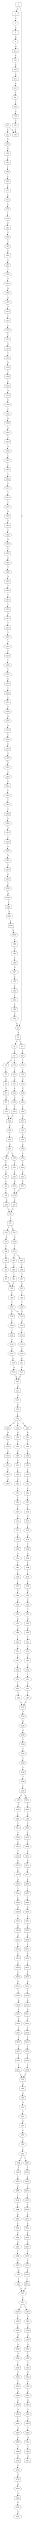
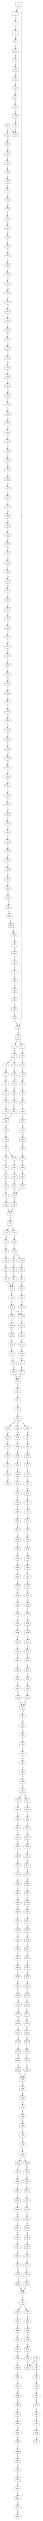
(28, 2372) -> (32, 2363)
